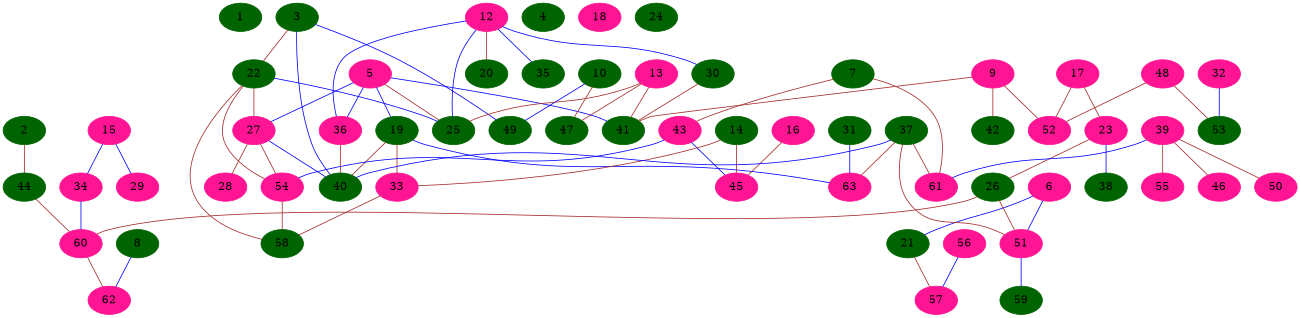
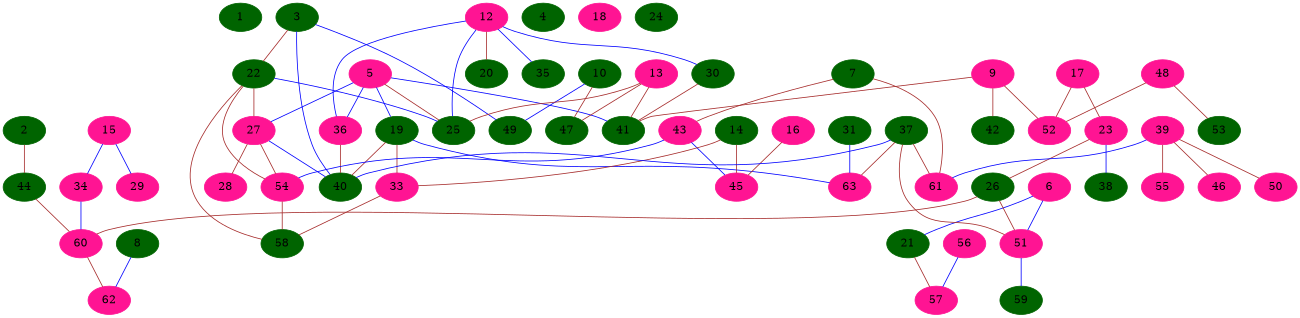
(1219, 74) -> none
